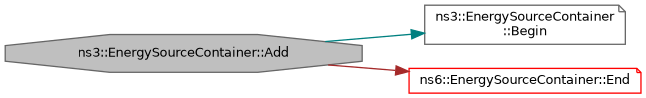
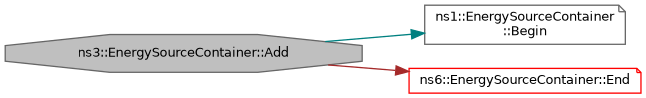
(525, 25) -> (525, 25)
